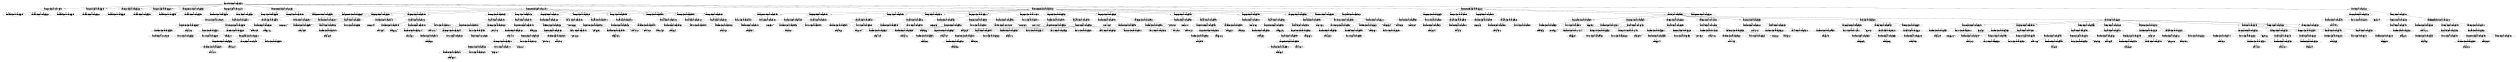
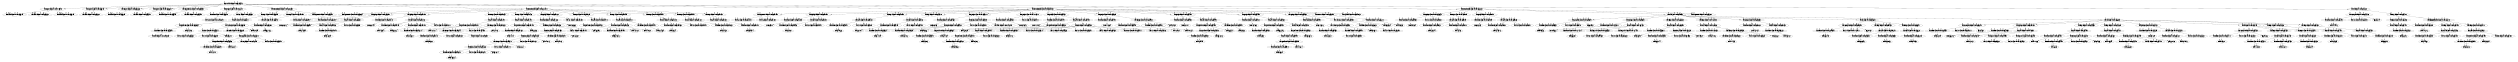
(1800, 31) -> none
